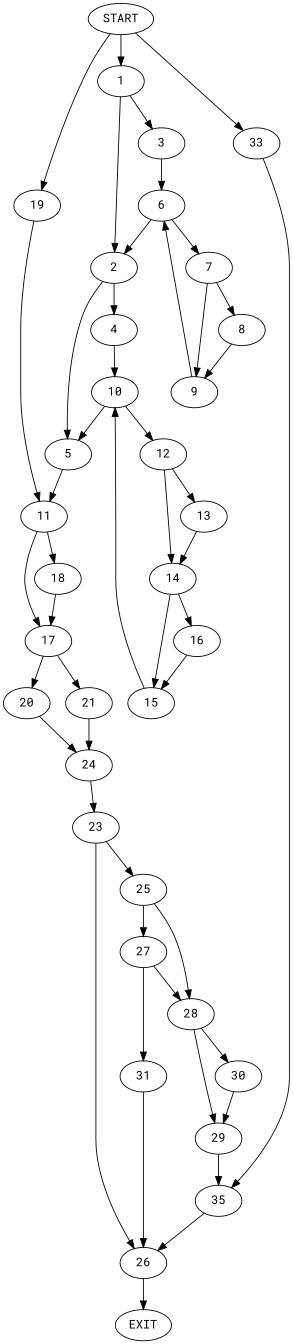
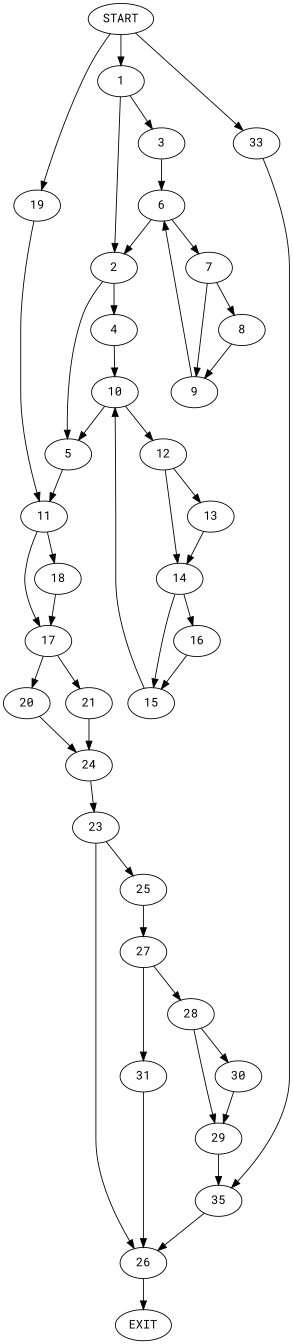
(178, 944) -> none
